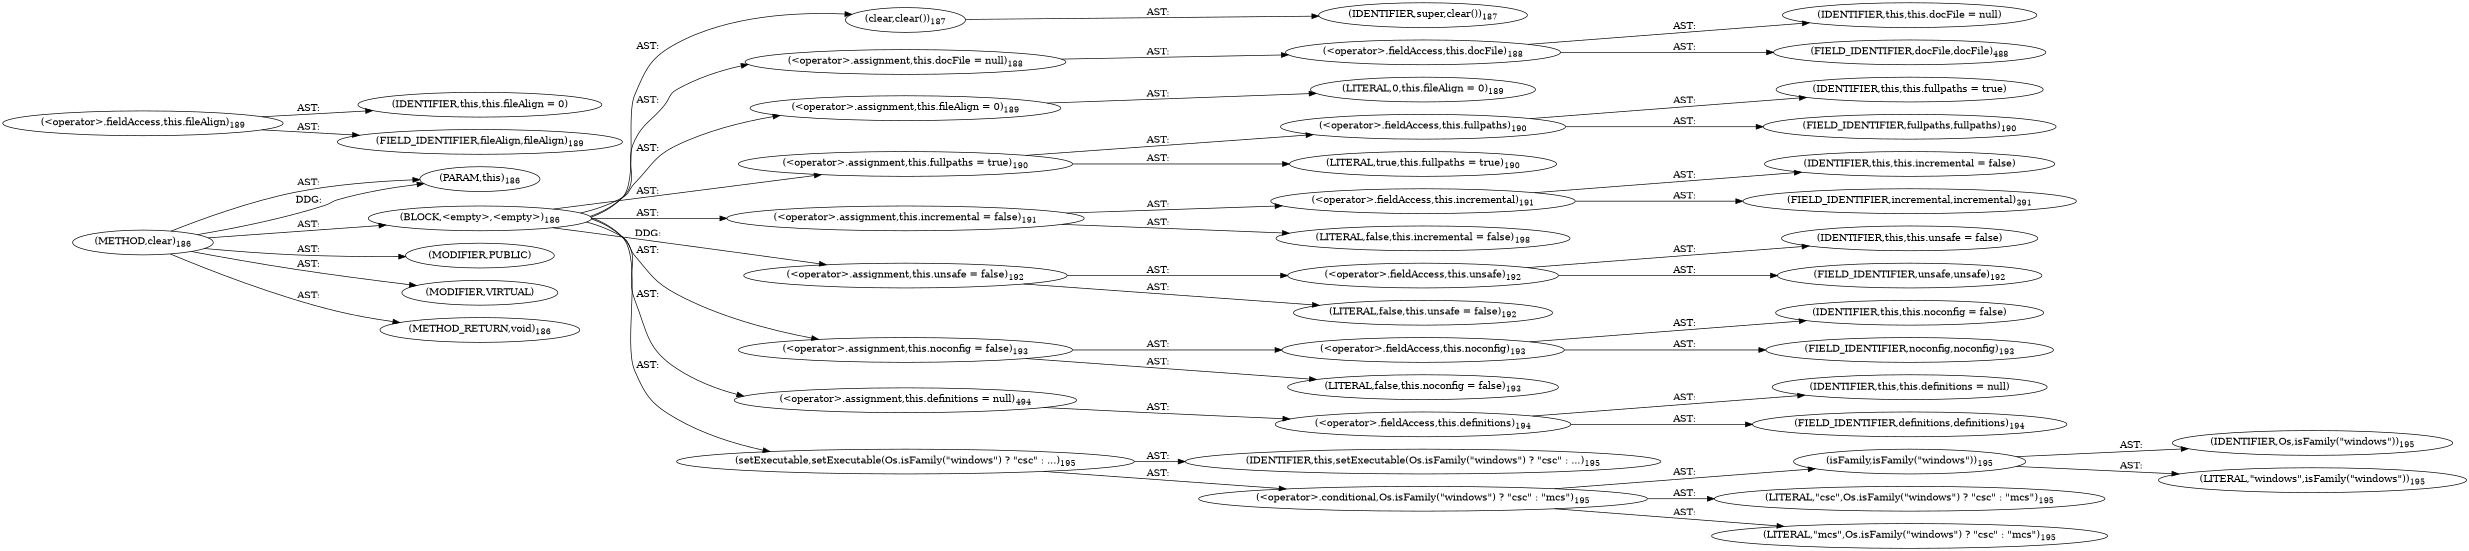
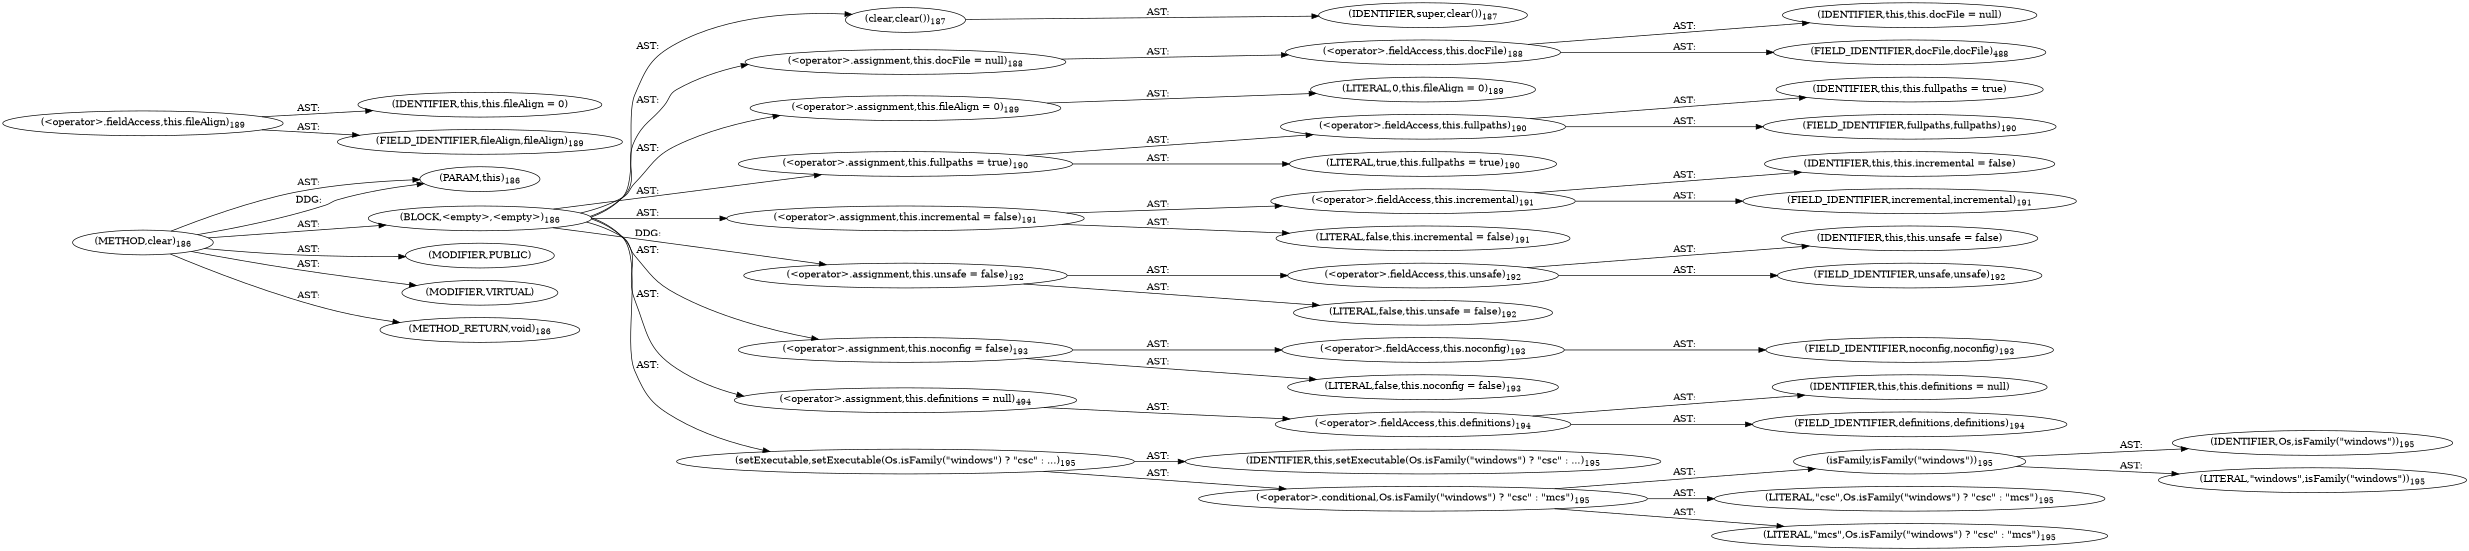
(2024, 200) -> (2024, 200)
(1523, 237) -> (1523, 237)
(1910, 313) -> none
